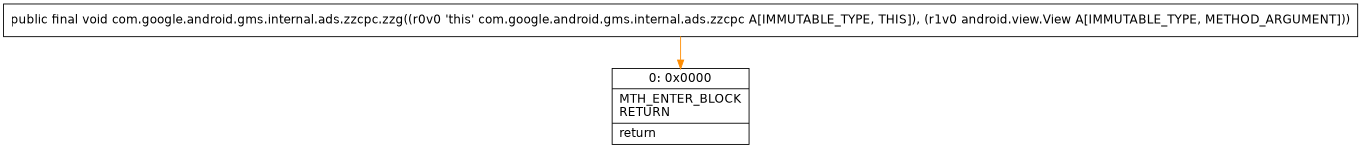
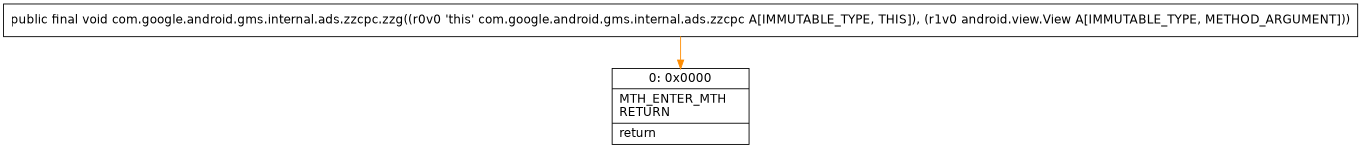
(681, 99) -> (673, 99)
